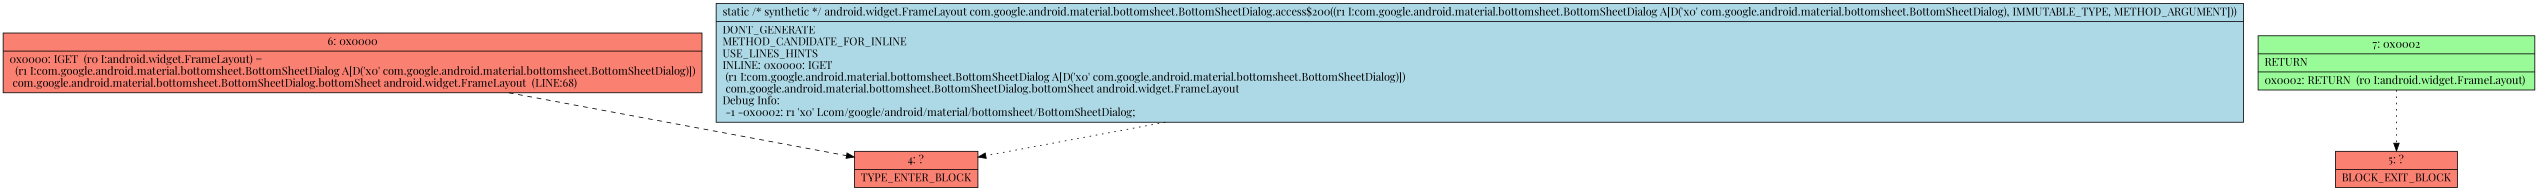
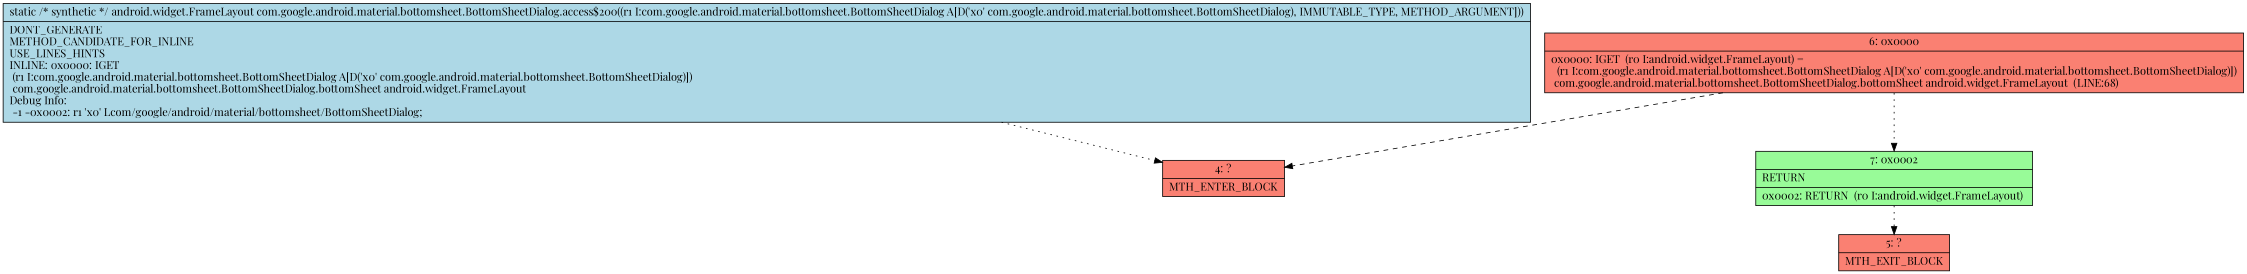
none -> (1894, 118)
(916, 178) -> (1224, 187)
(2396, 178) -> (1894, 261)
